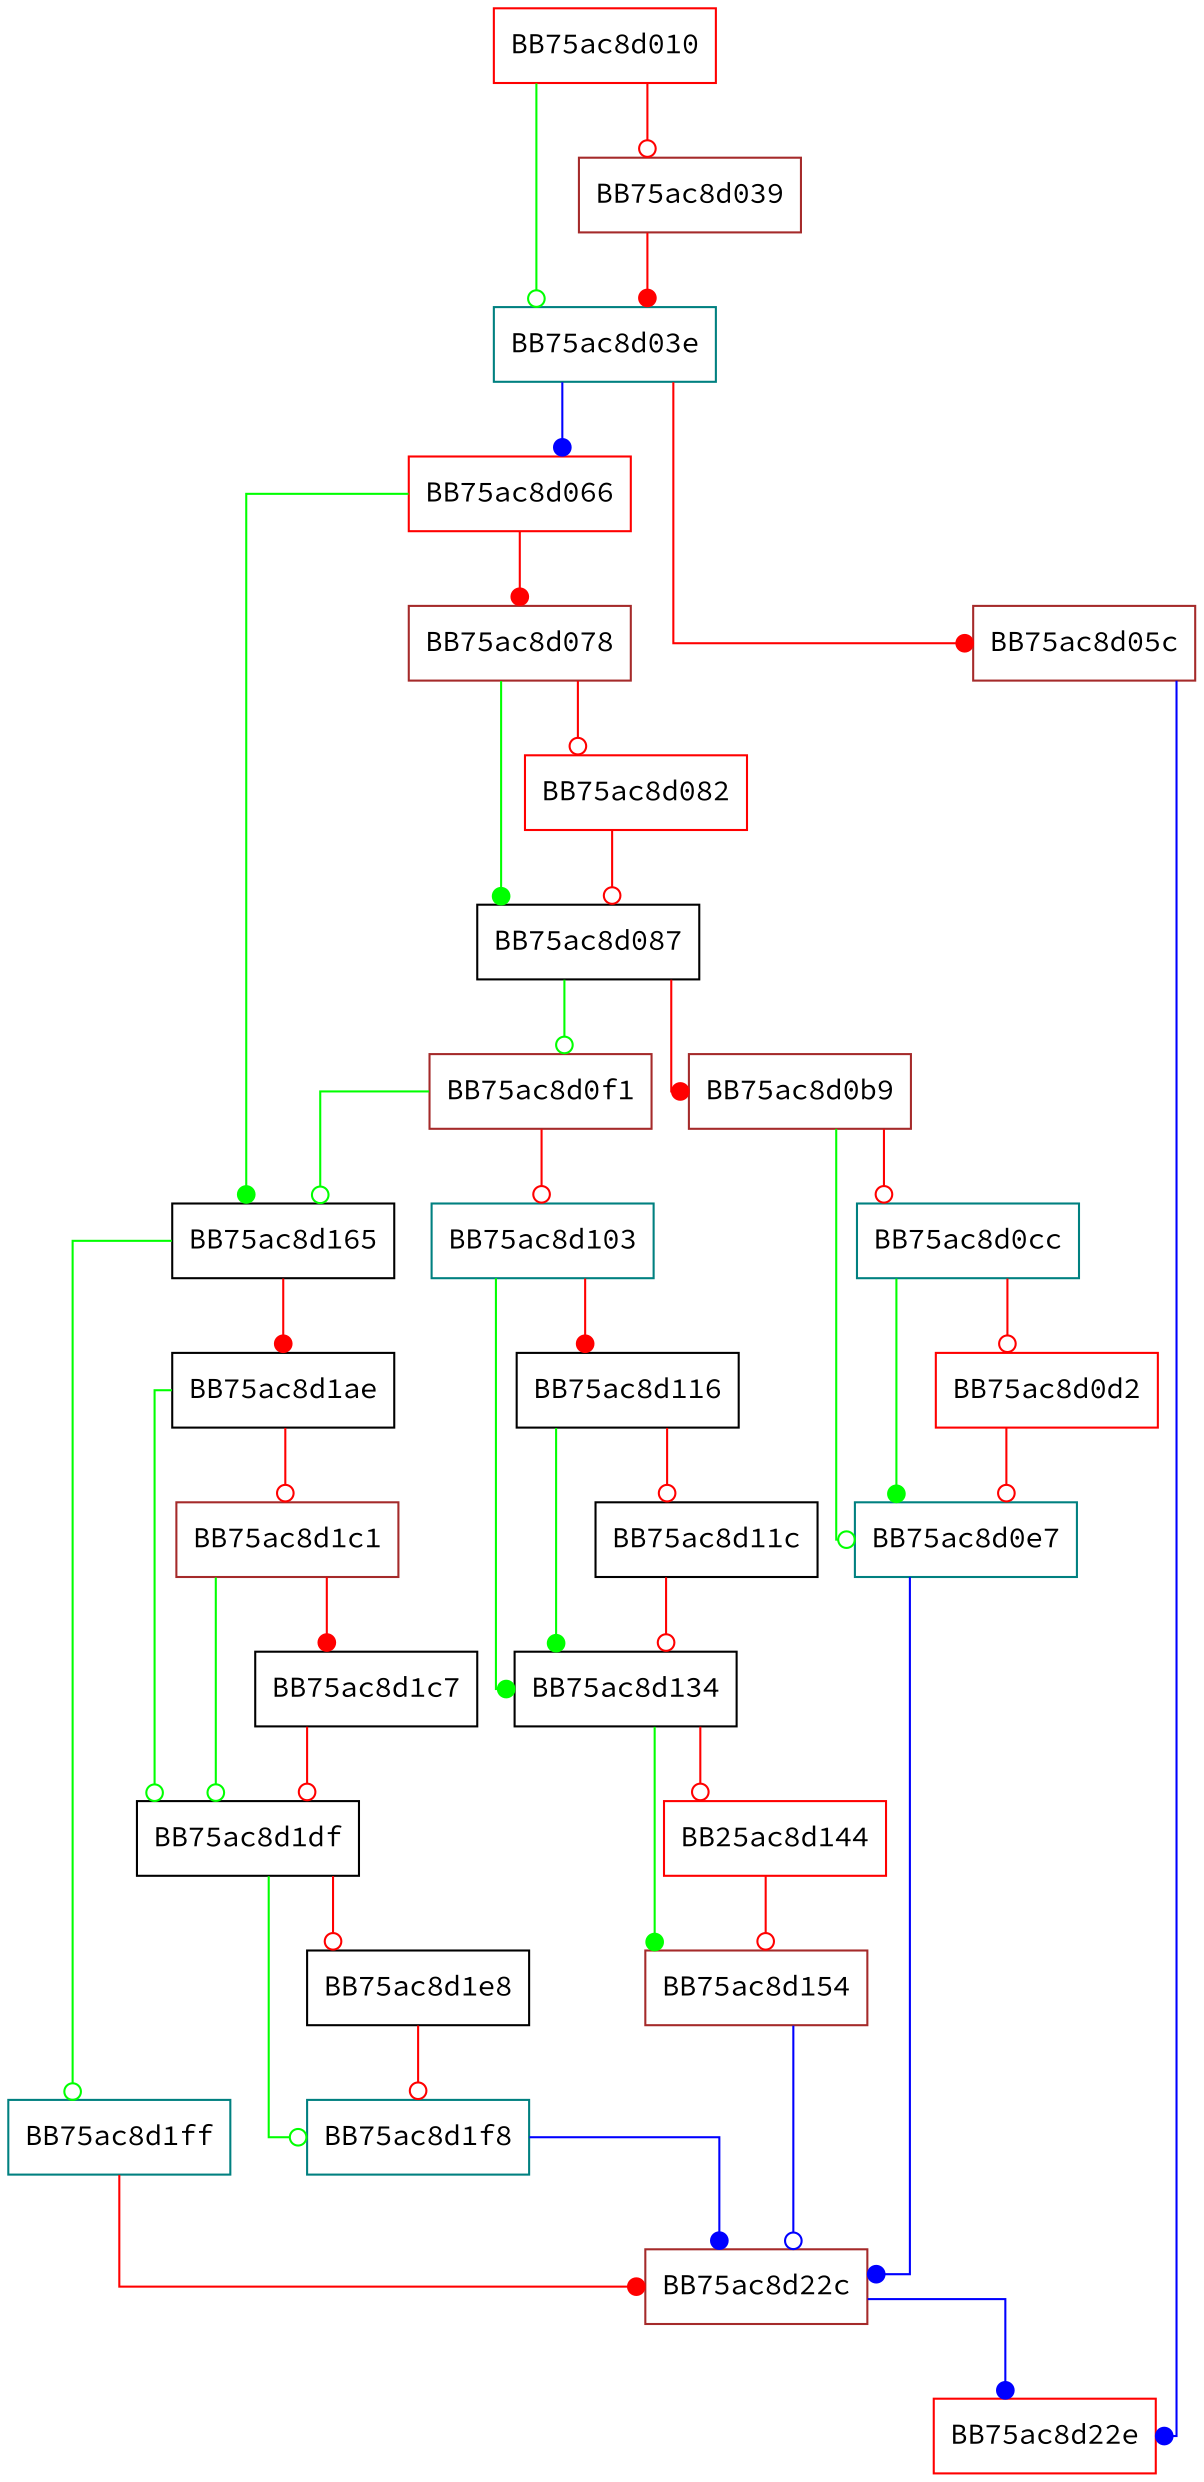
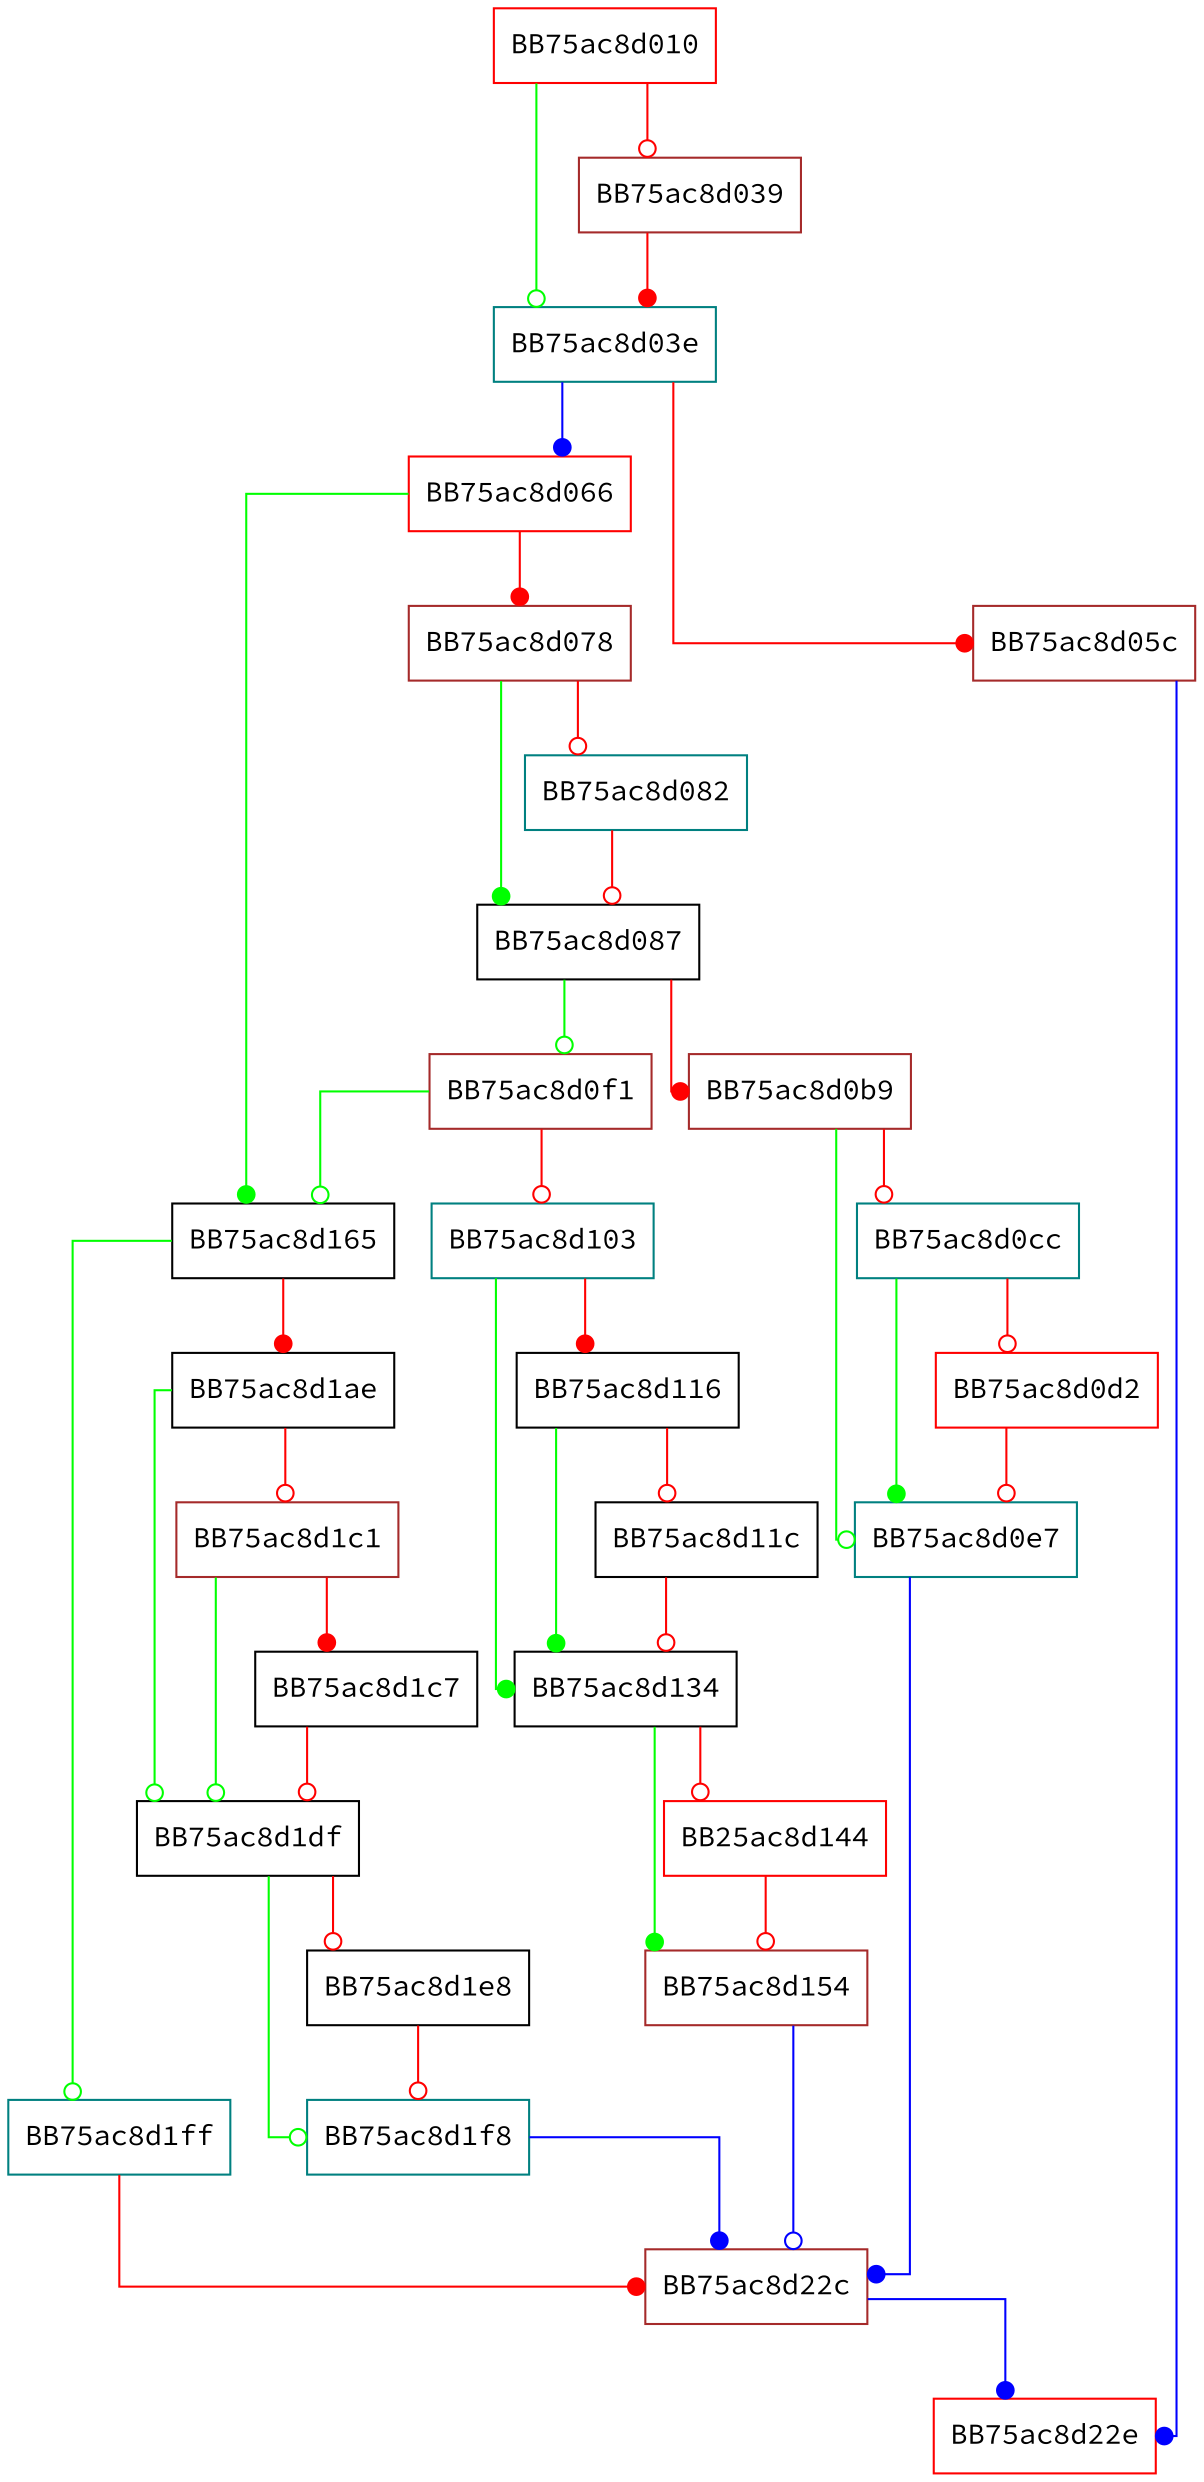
(636, 793) -> (636, 793)
